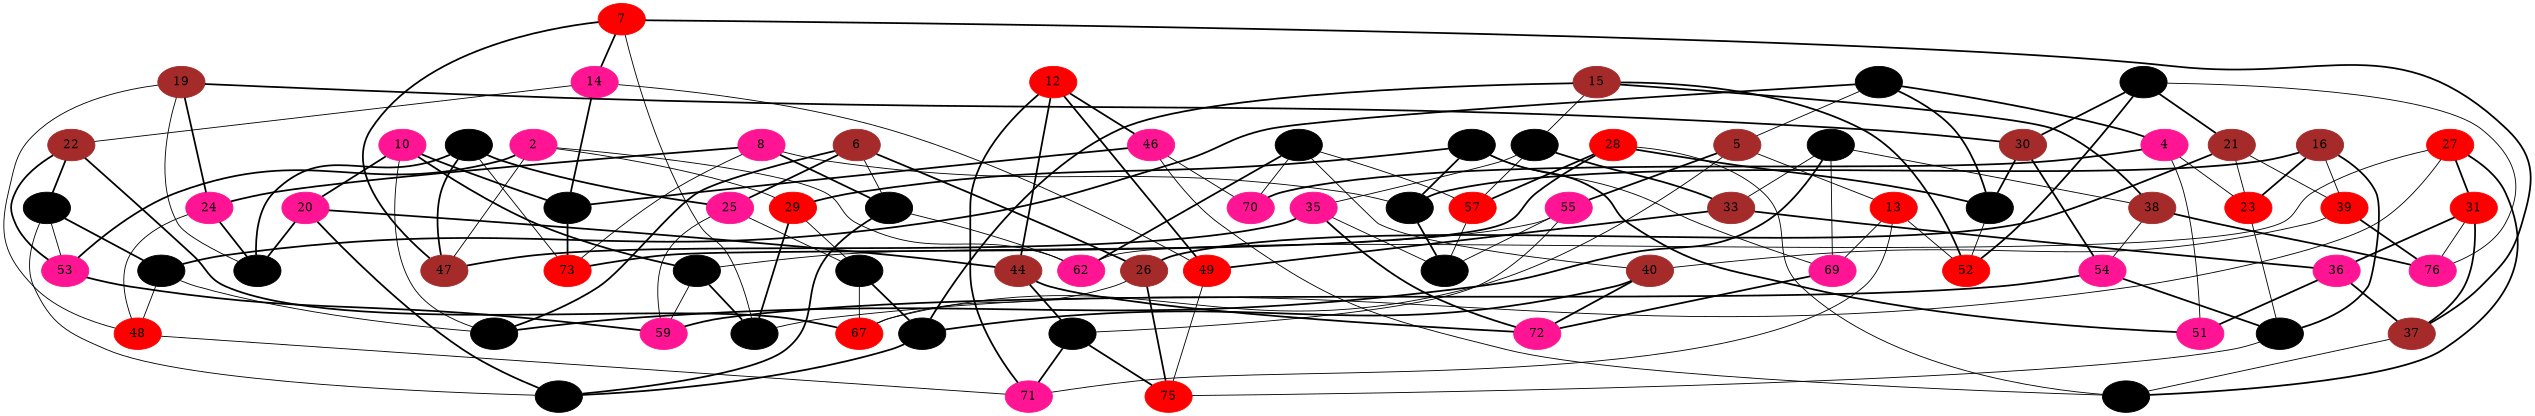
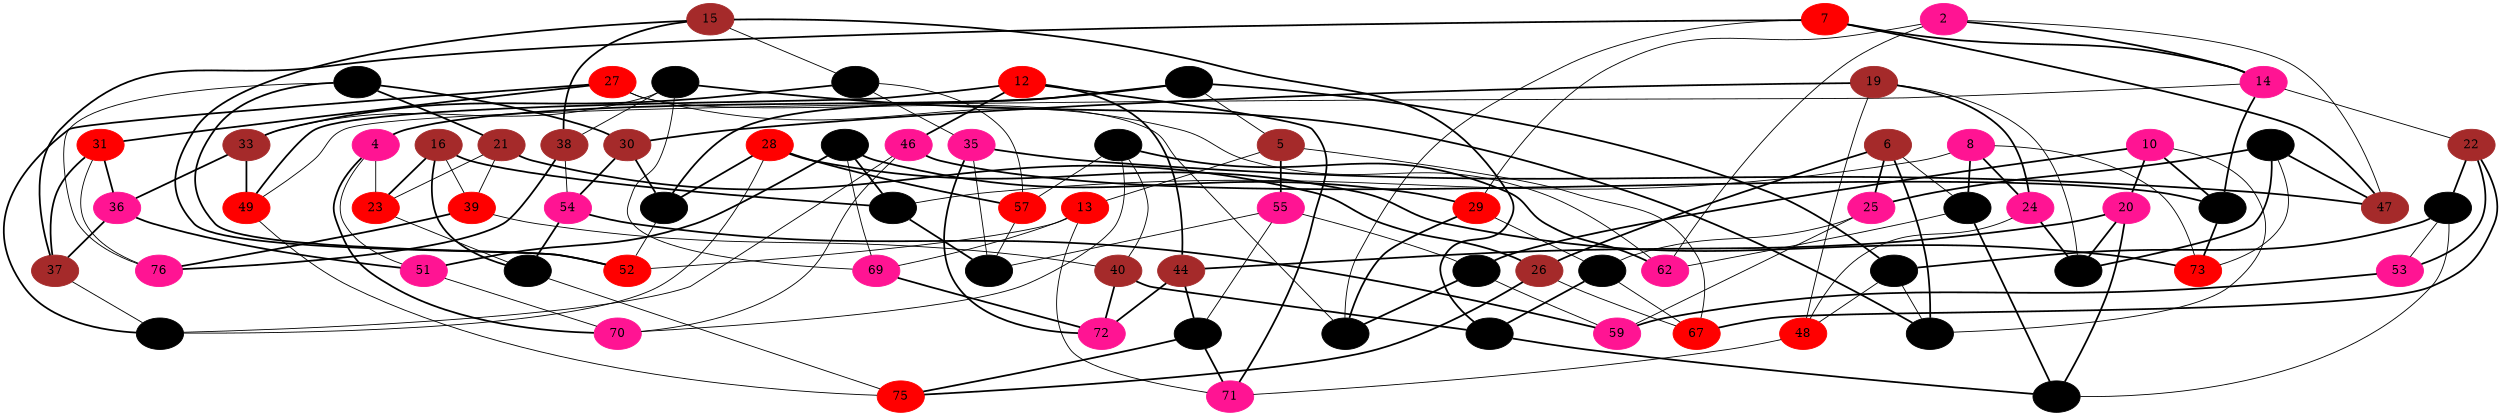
(286, 171) -> (2107, 40)
none -> (521, 302)
